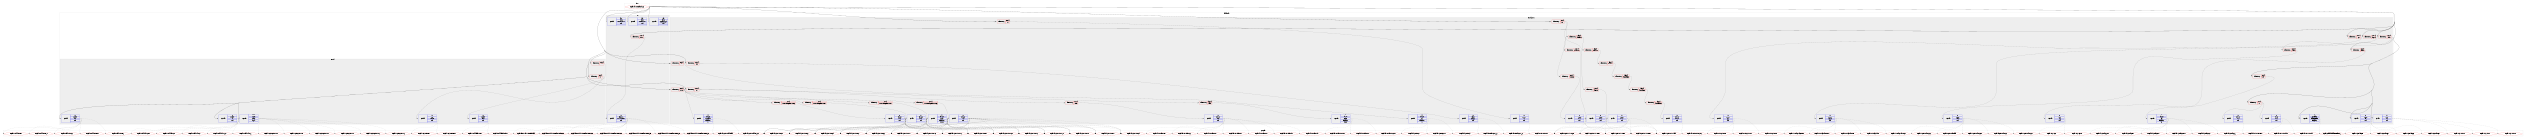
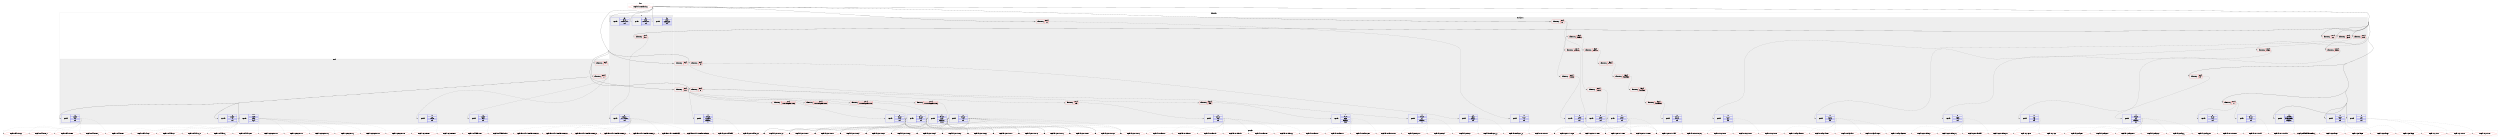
(2000, 134) -> (1924, 134)
(2026, 134) -> none
